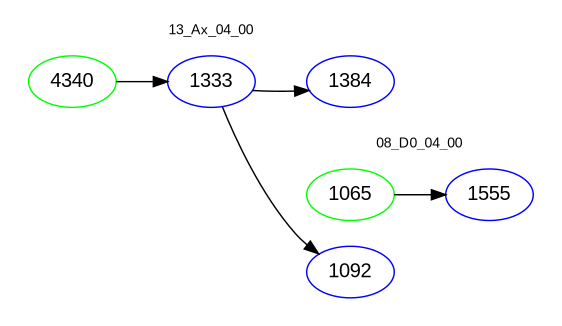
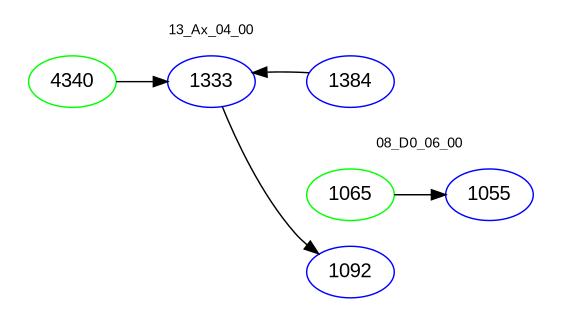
(273, 91) -> (288, 72)
(420, 144) -> (420, 144)
(489, 195) -> (489, 195)
